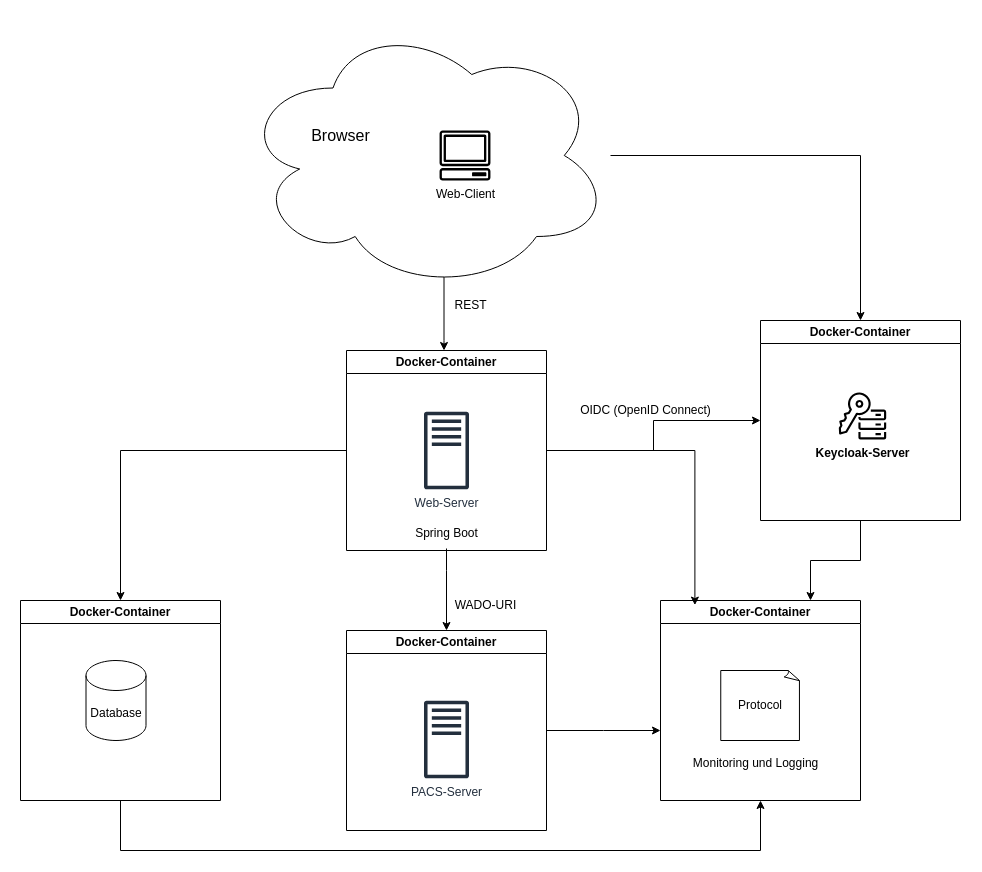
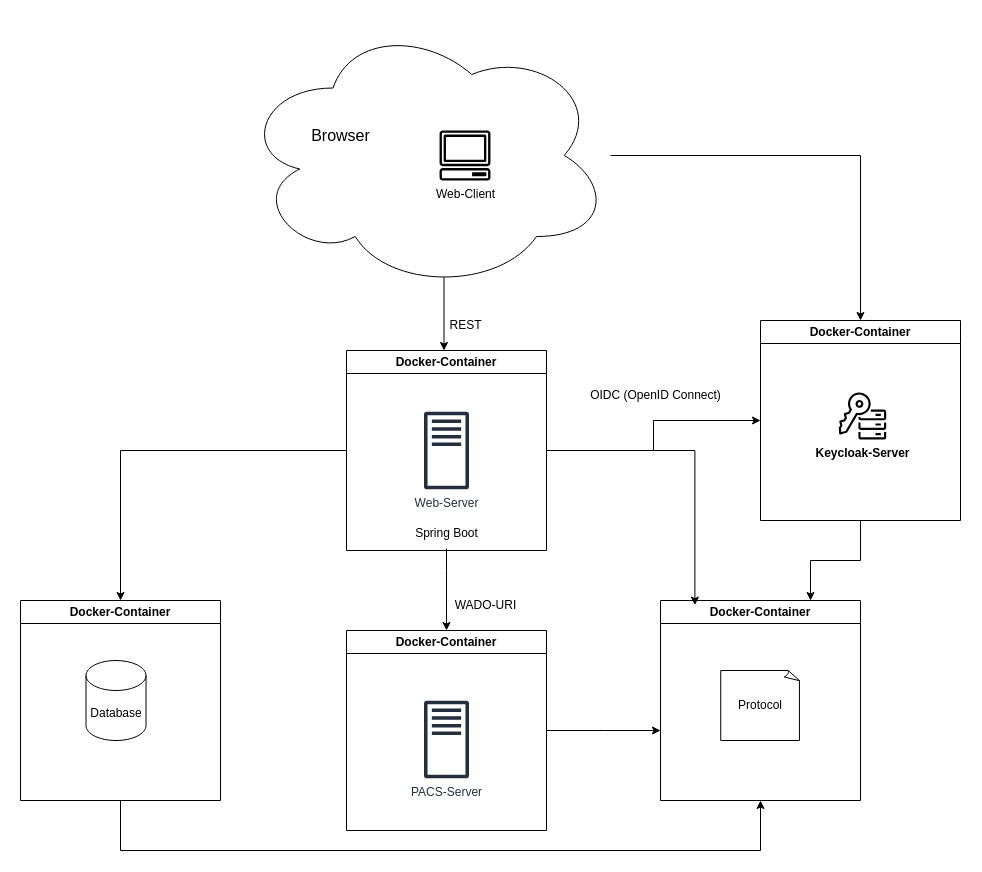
(471, 306) -> (466, 326)
(646, 411) -> (656, 396)
(756, 764) -> none
